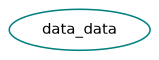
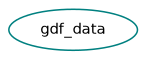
(80, 30) -> (73, 30)
